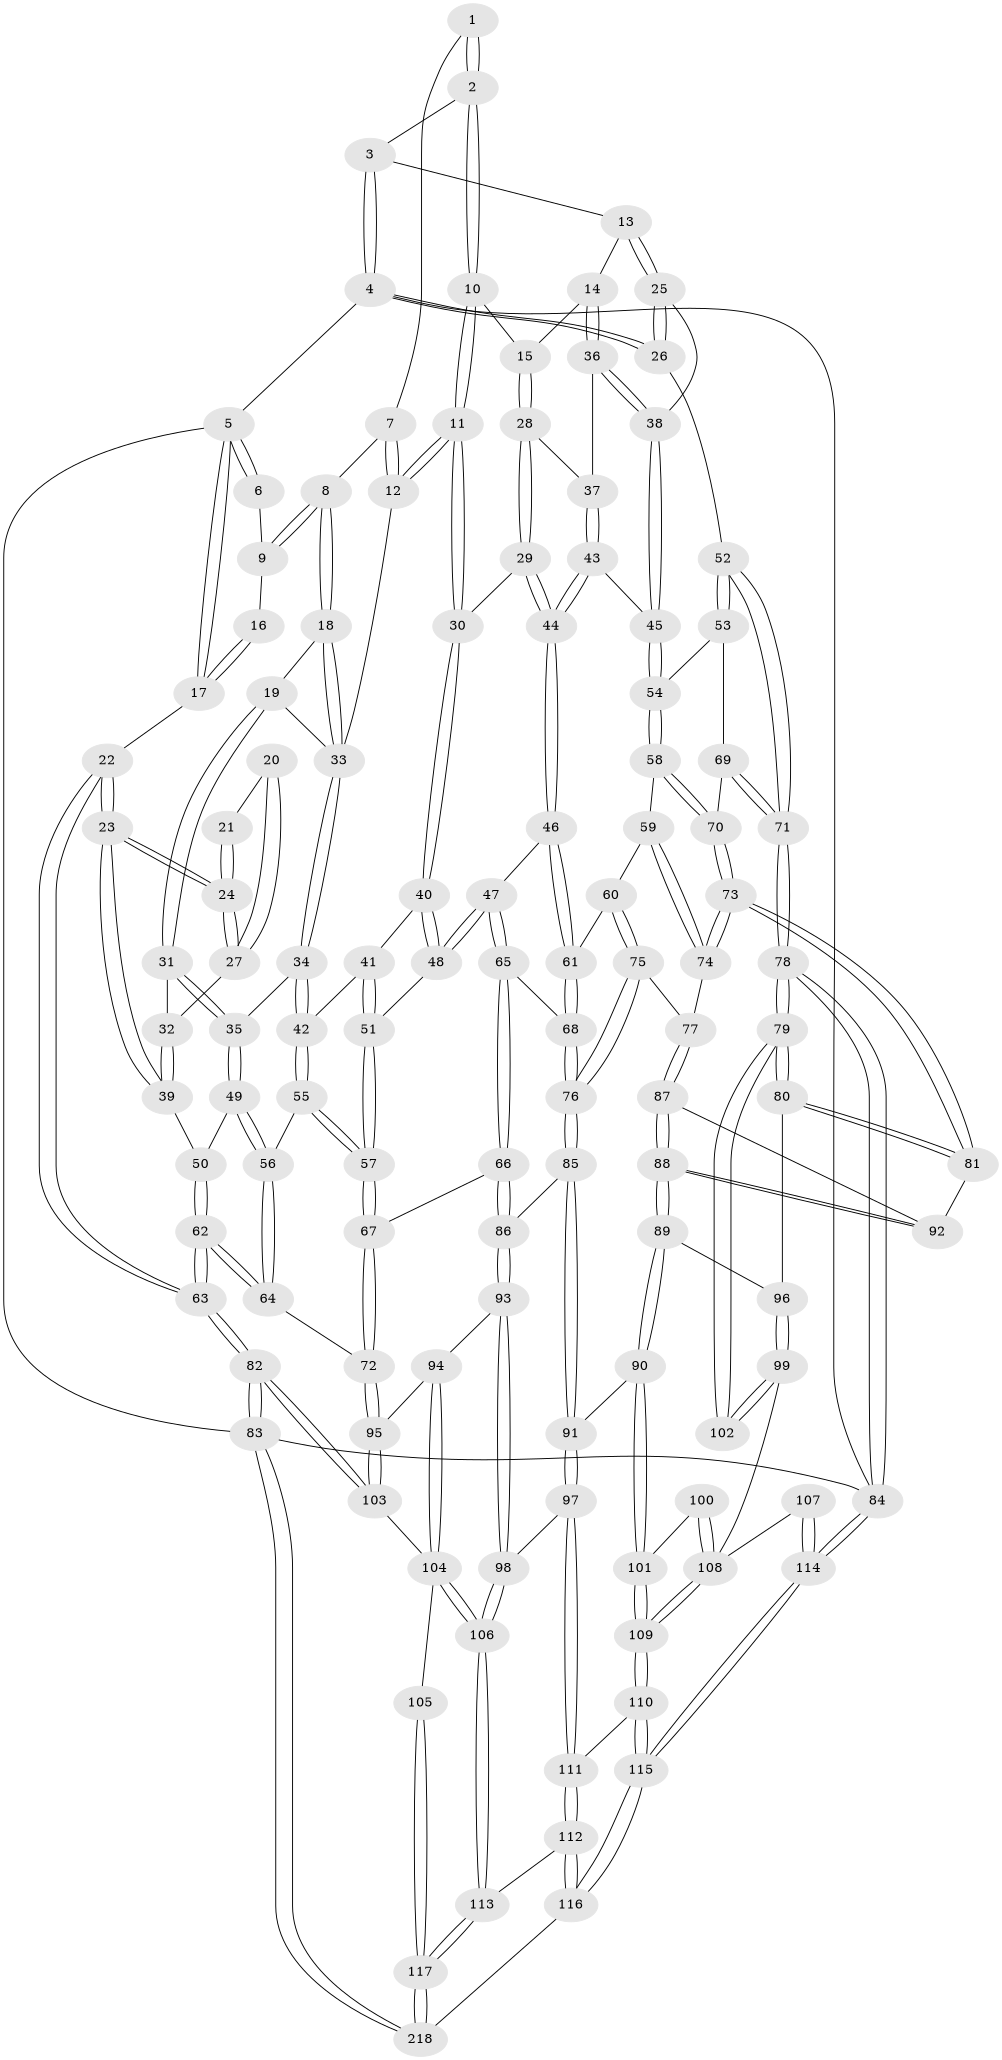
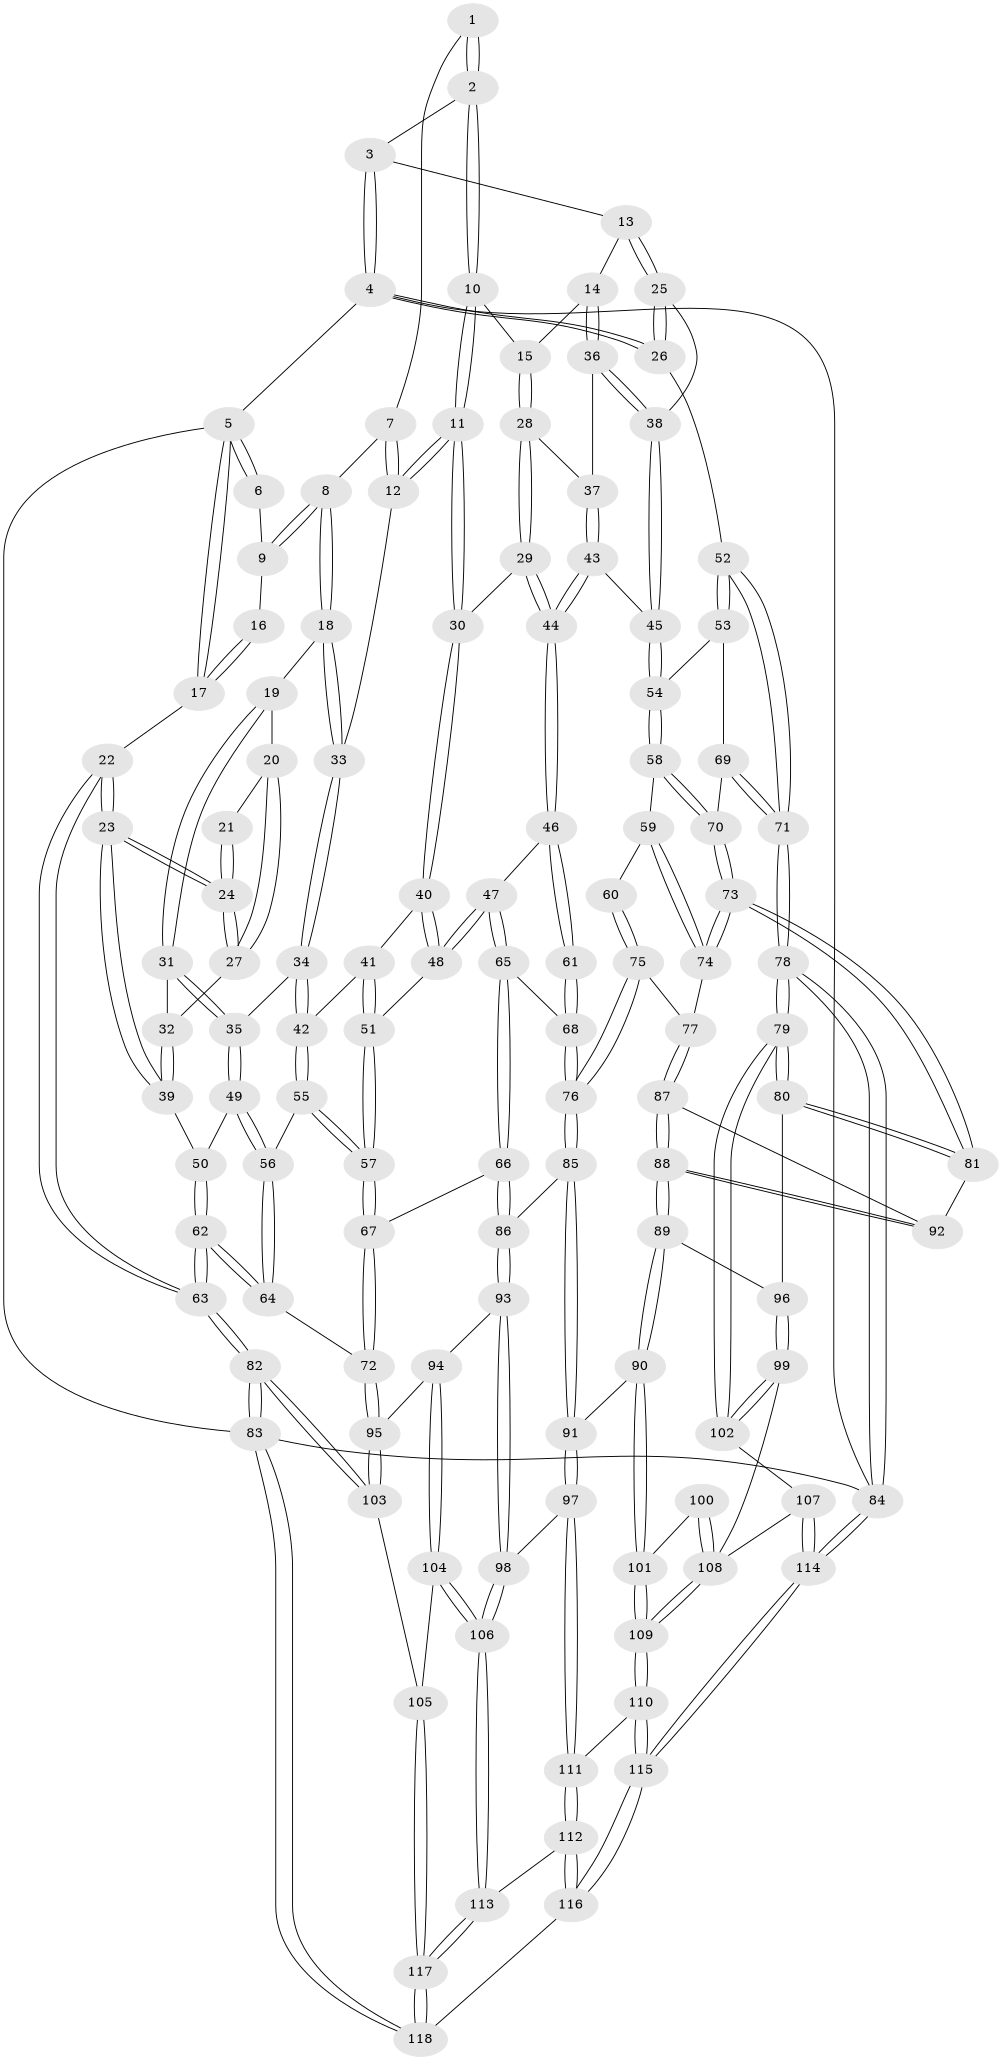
(306, 727) -> (272, 727)
(591, 929) -> none
none -> (776, 1476)
(405, 1535) -> (398, 1602)
(421, 2040) -> (421, 2040)
